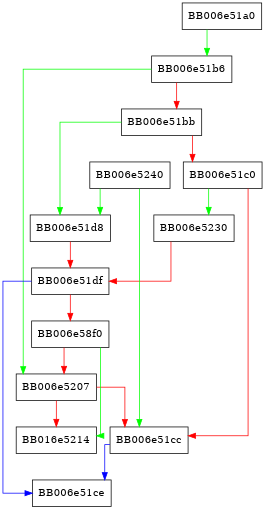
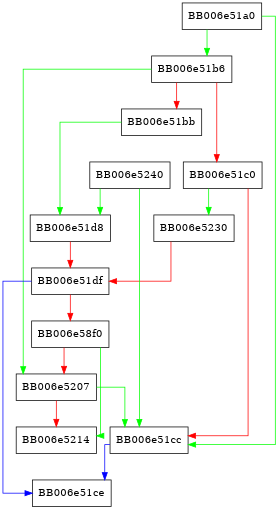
(192, 145) -> (217, 119)
none -> (275, 263)
(125, 389) -> (125, 389)
(56, 440) -> (56, 440)
